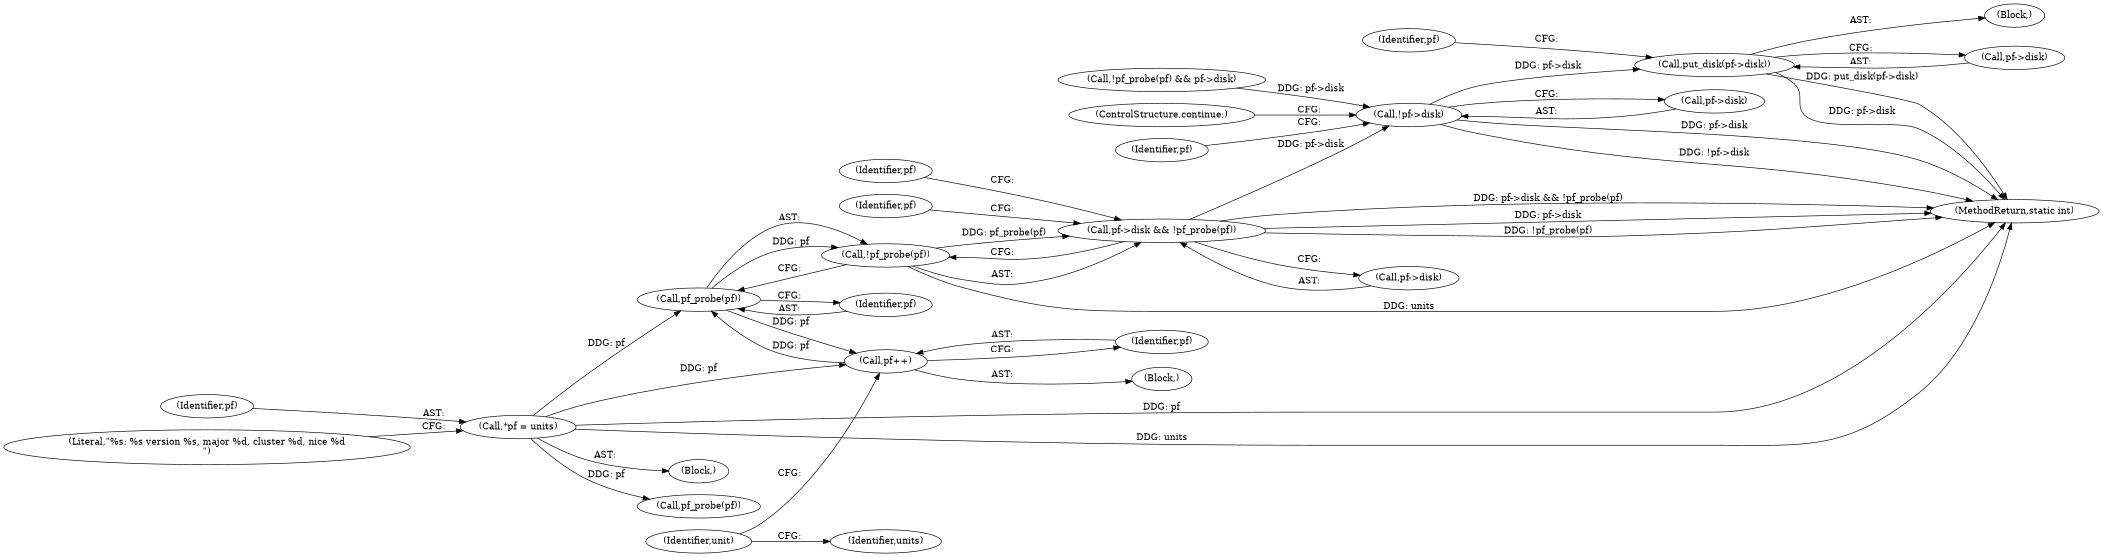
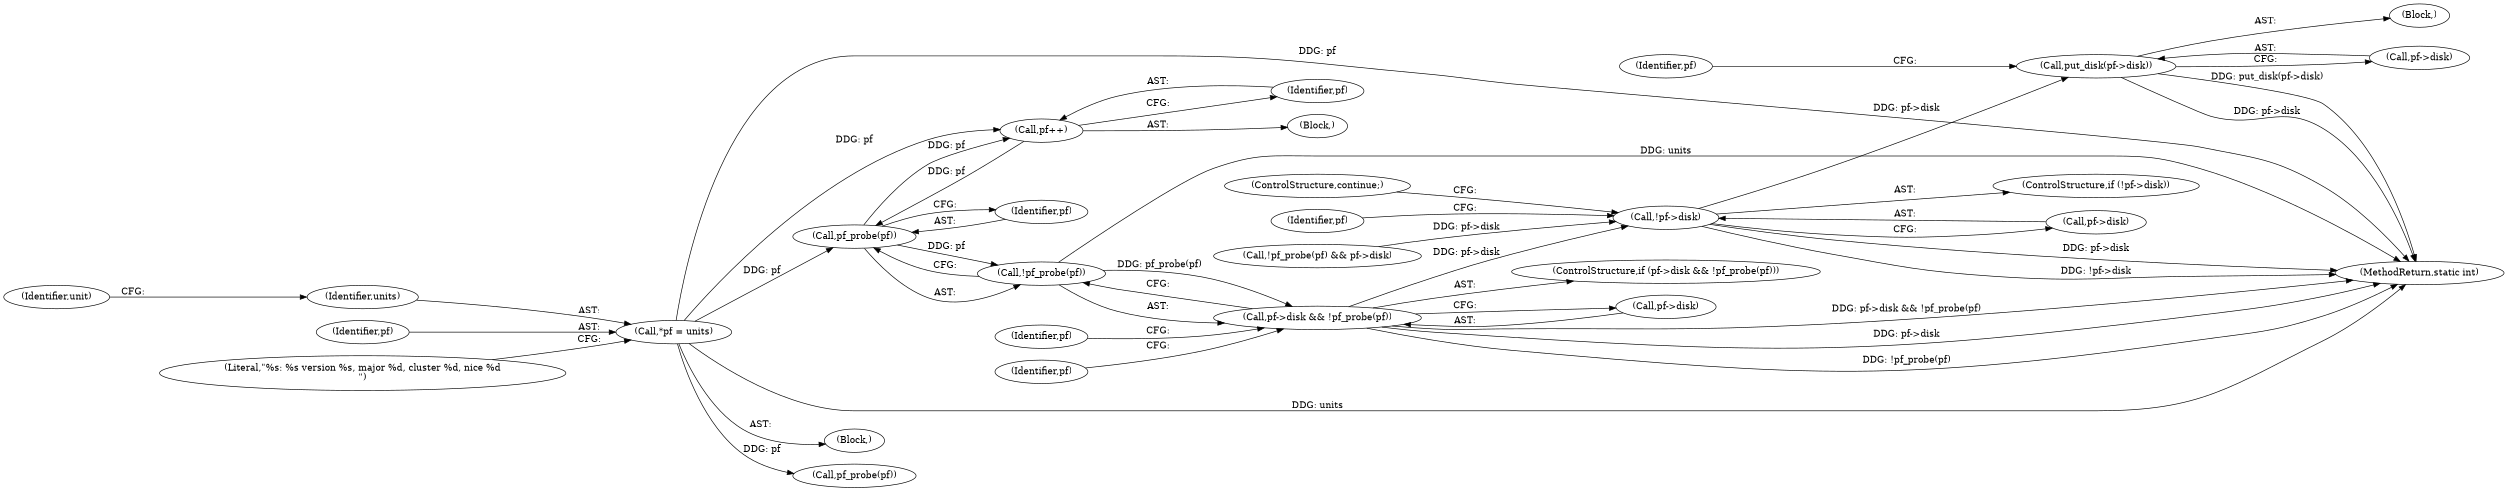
none -> (2096, 186)
none -> (1666, 272)
none -> (521, 309)
(820, 467) -> none
